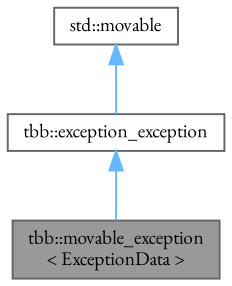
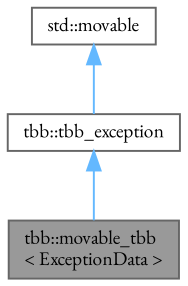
(116, 133) -> (94, 133)
(116, 250) -> (94, 250)
